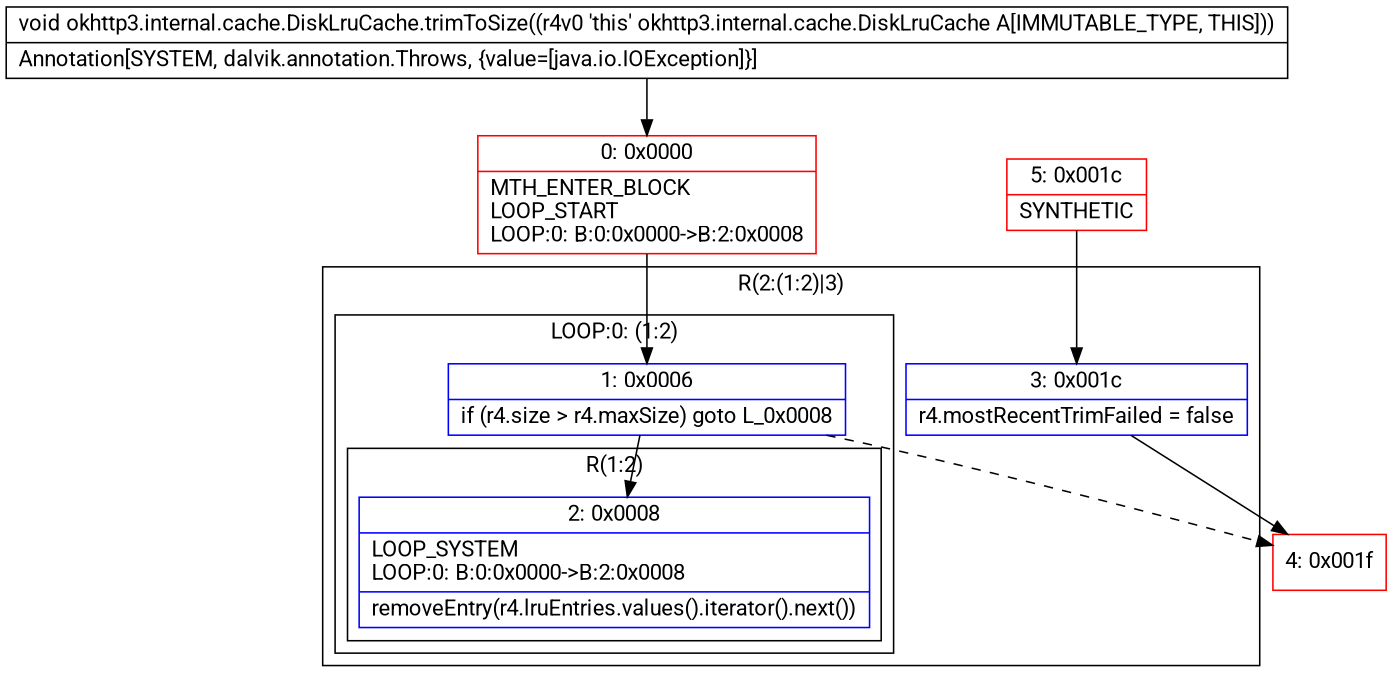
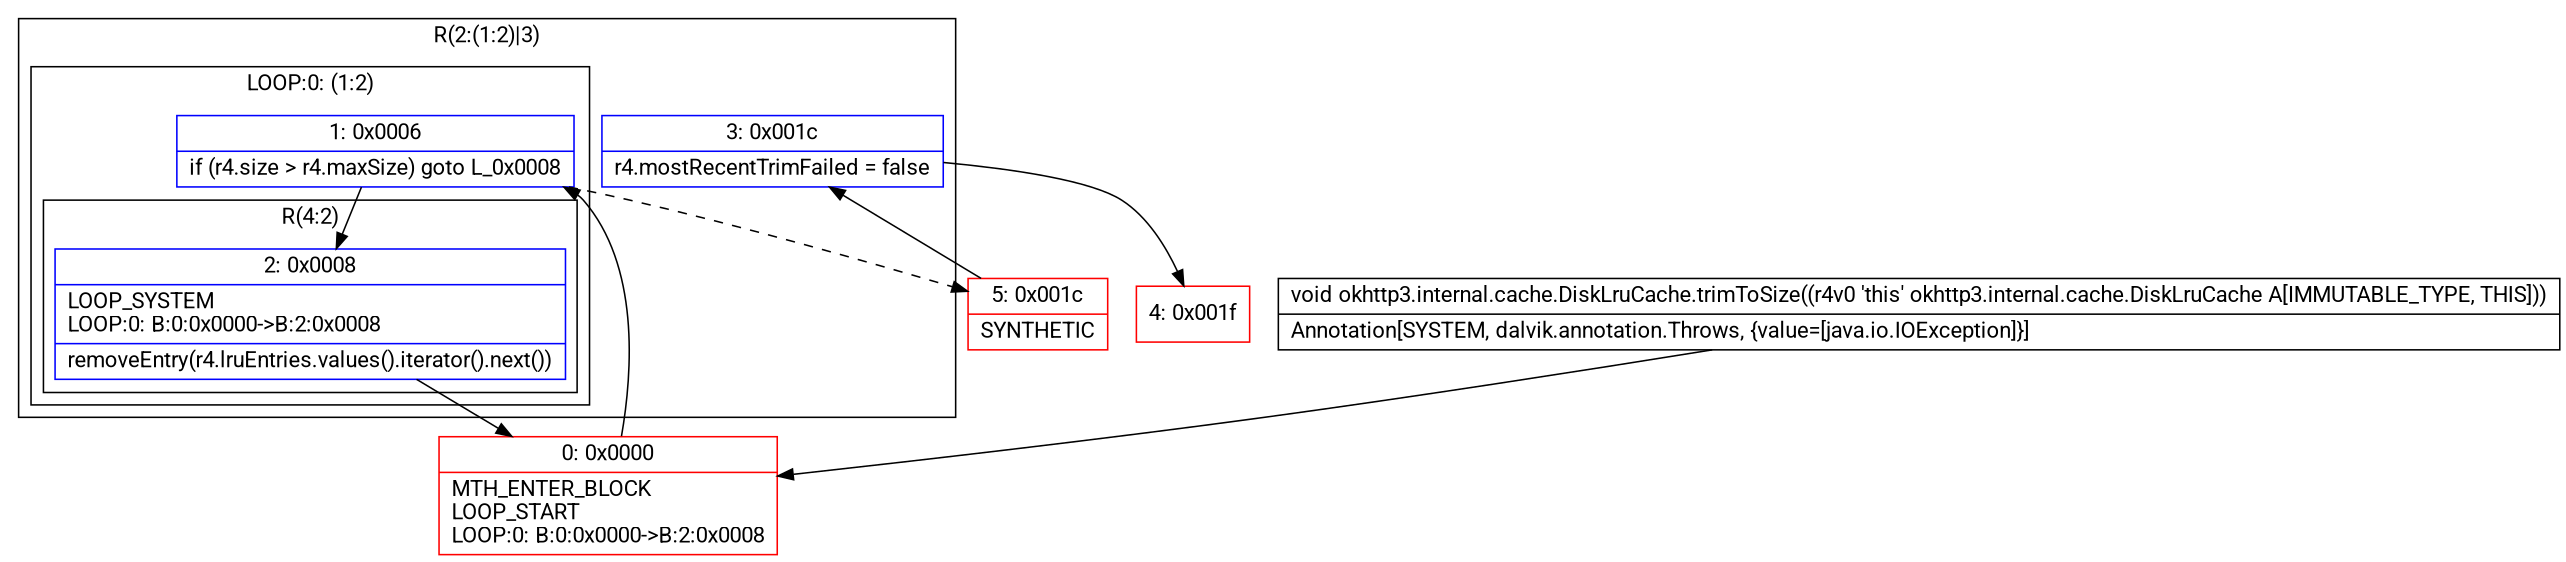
none -> (457, 404)
(614, 466) -> (310, 218)
(1043, 485) -> (762, 233)
